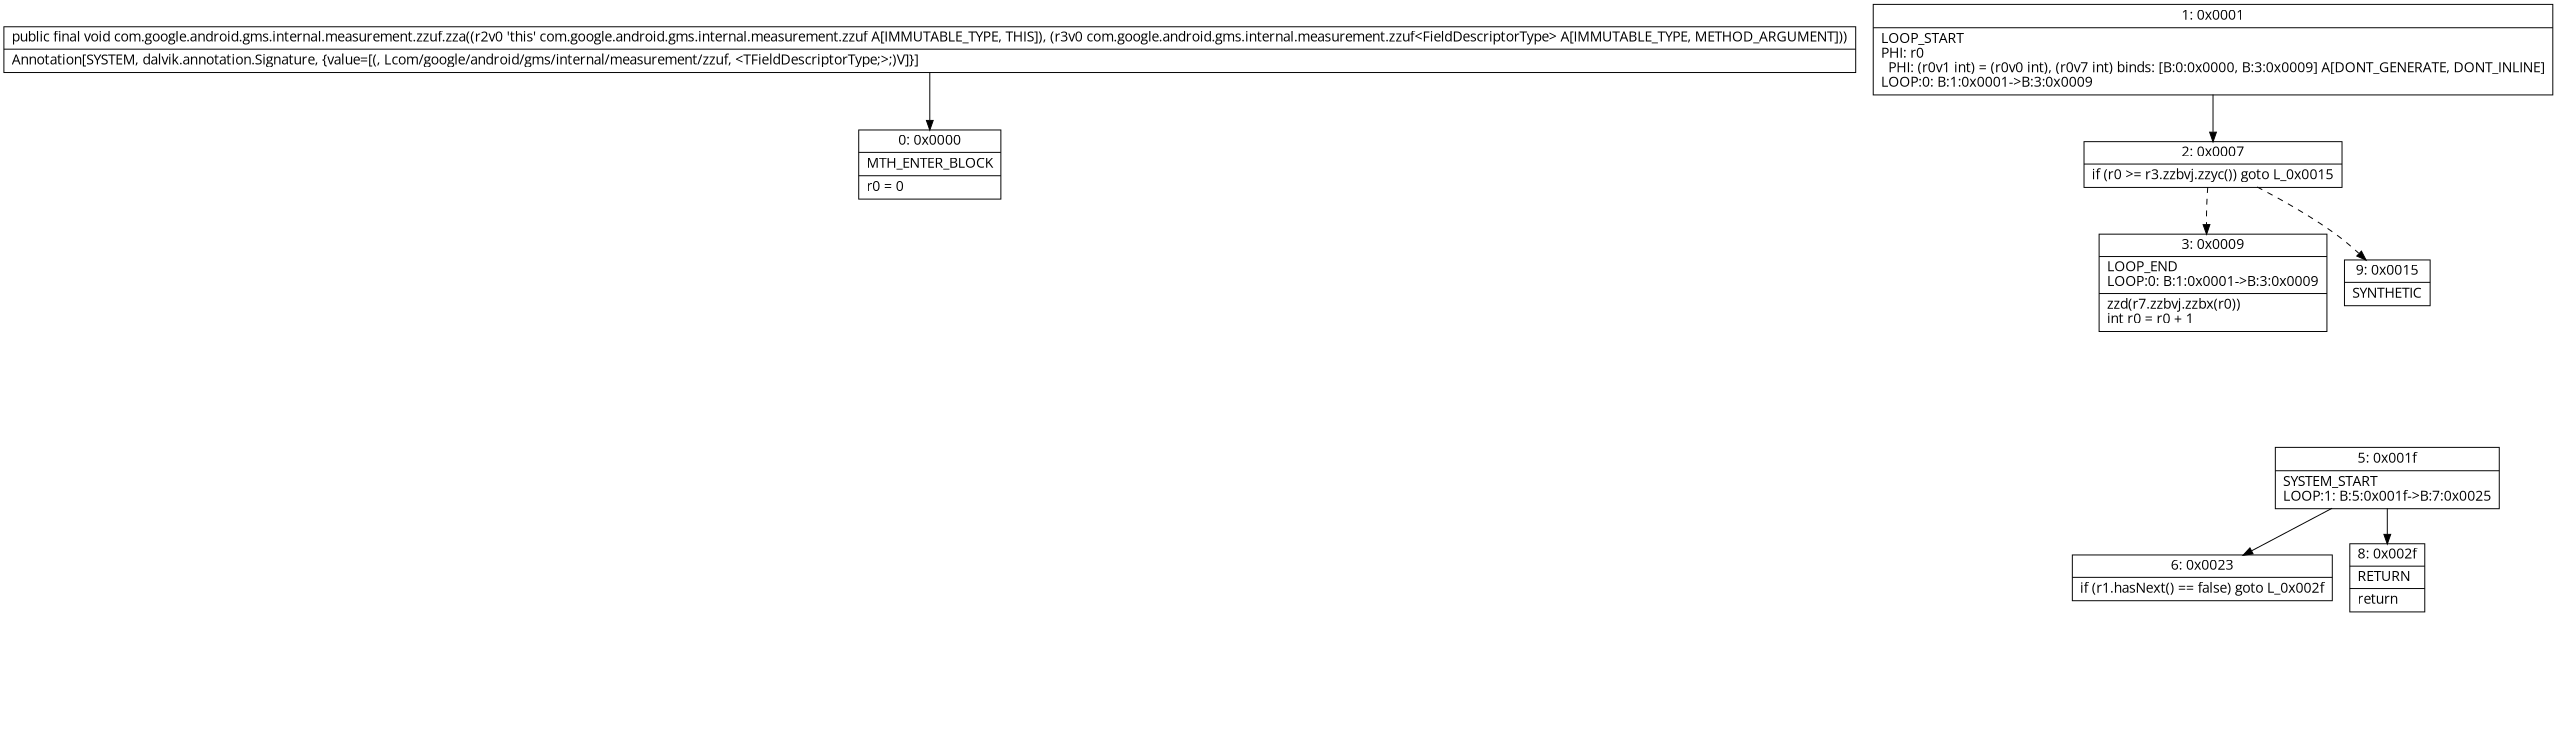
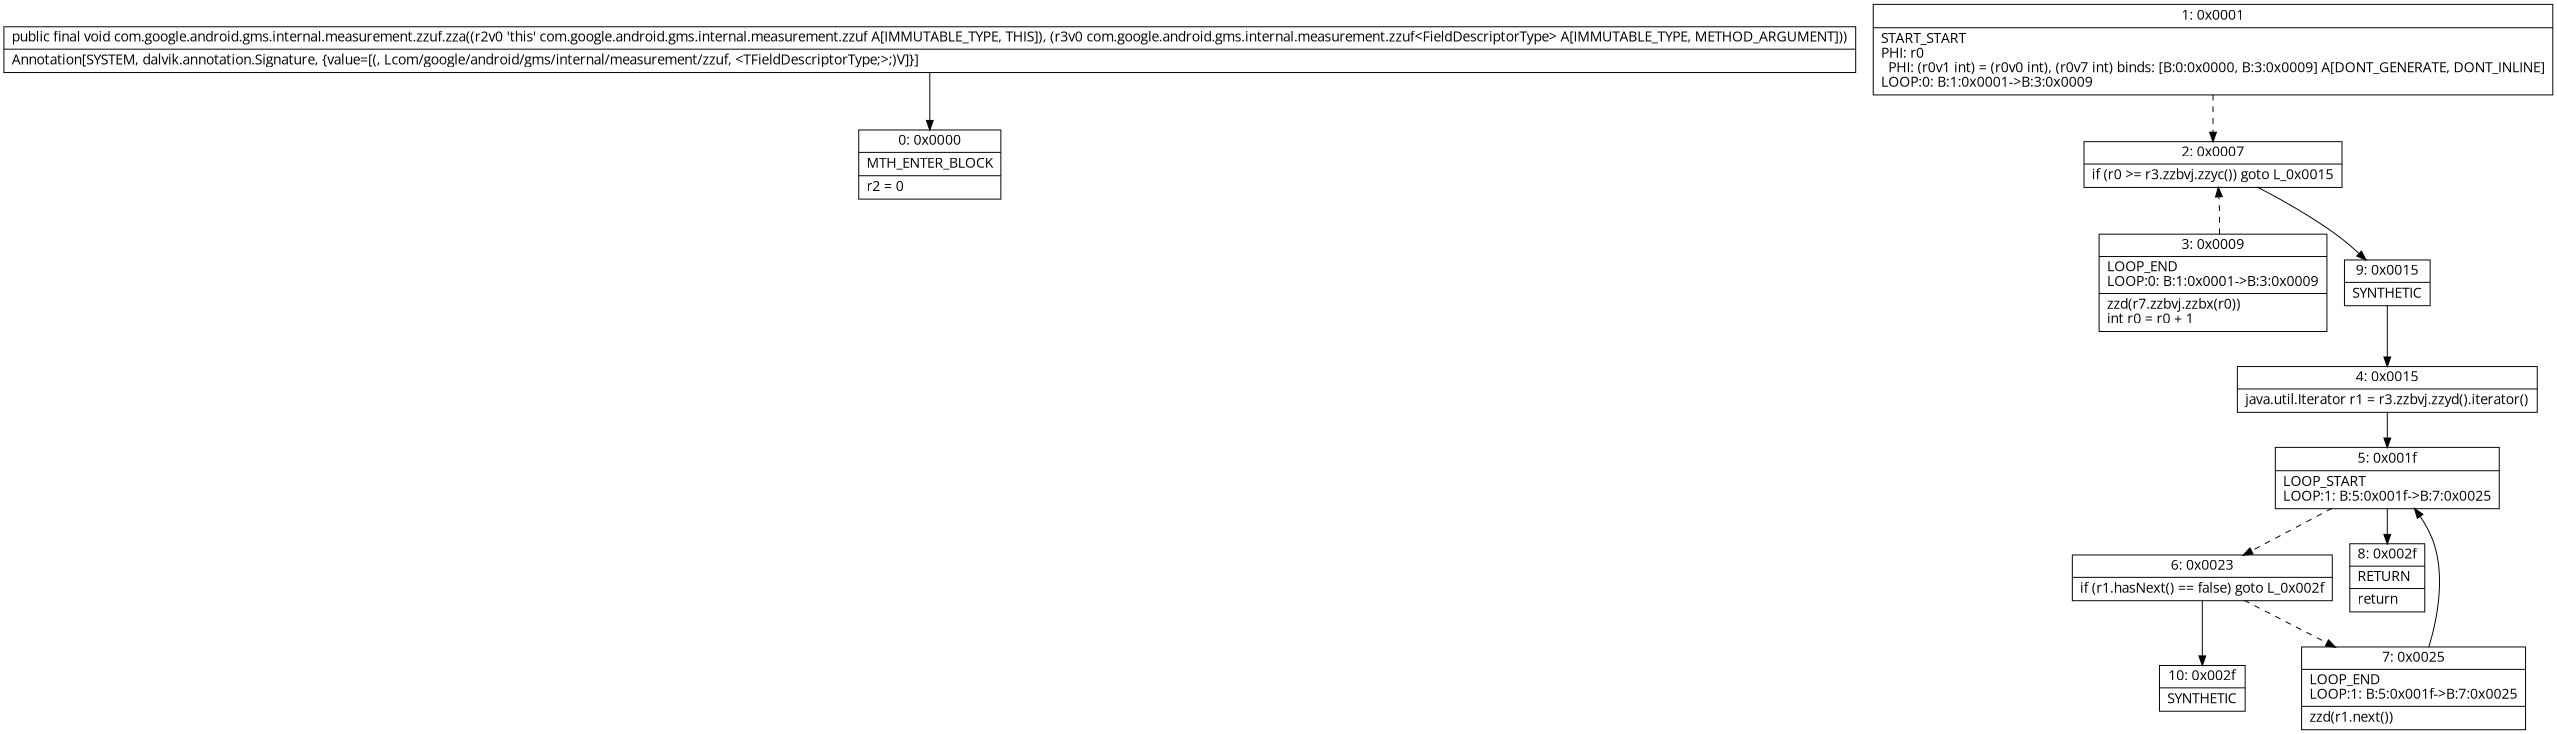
(1922, 39) -> (1924, 39)
(2213, 113) -> (2213, 113)
(885, 187) -> (885, 187)
(2207, 206) -> (2220, 216)
(2310, 217) -> (2310, 217)
none -> (2387, 389)
(2330, 482) -> (2324, 482)
(2292, 529) -> (2292, 529)
none -> (2202, 688)
none -> (2414, 688)
